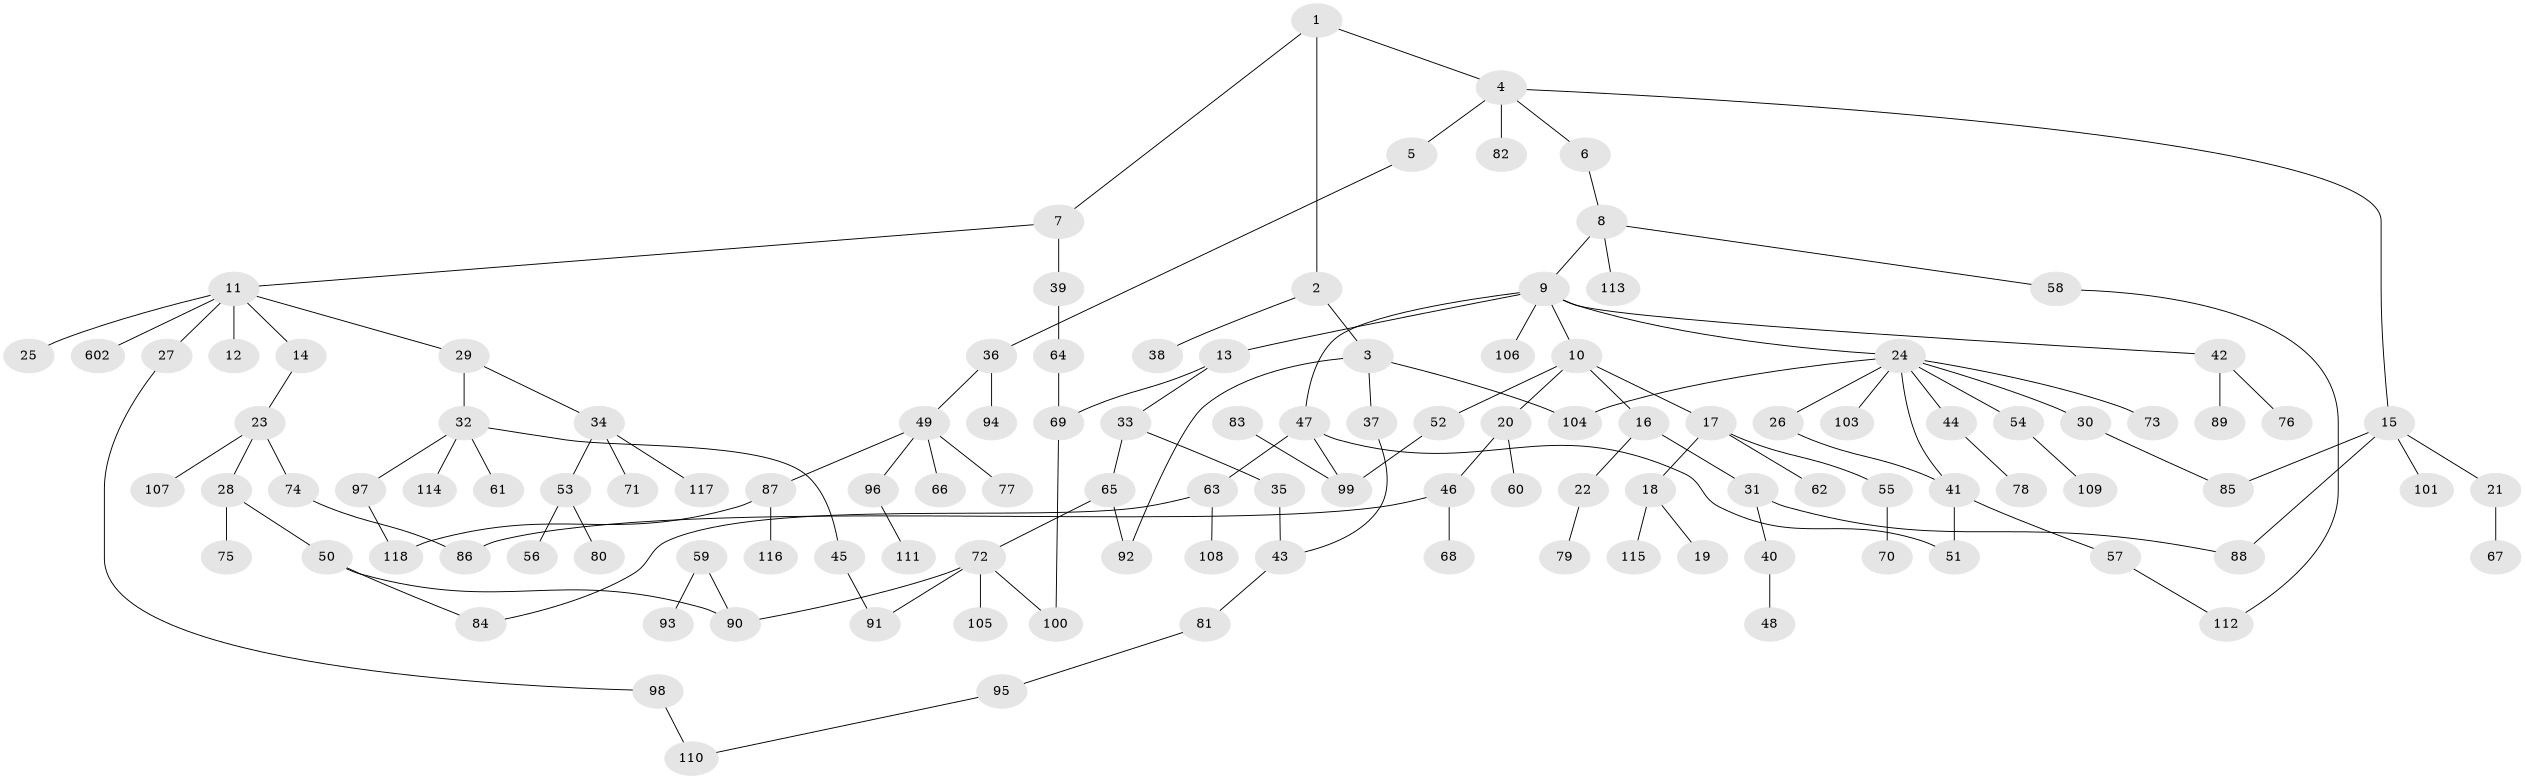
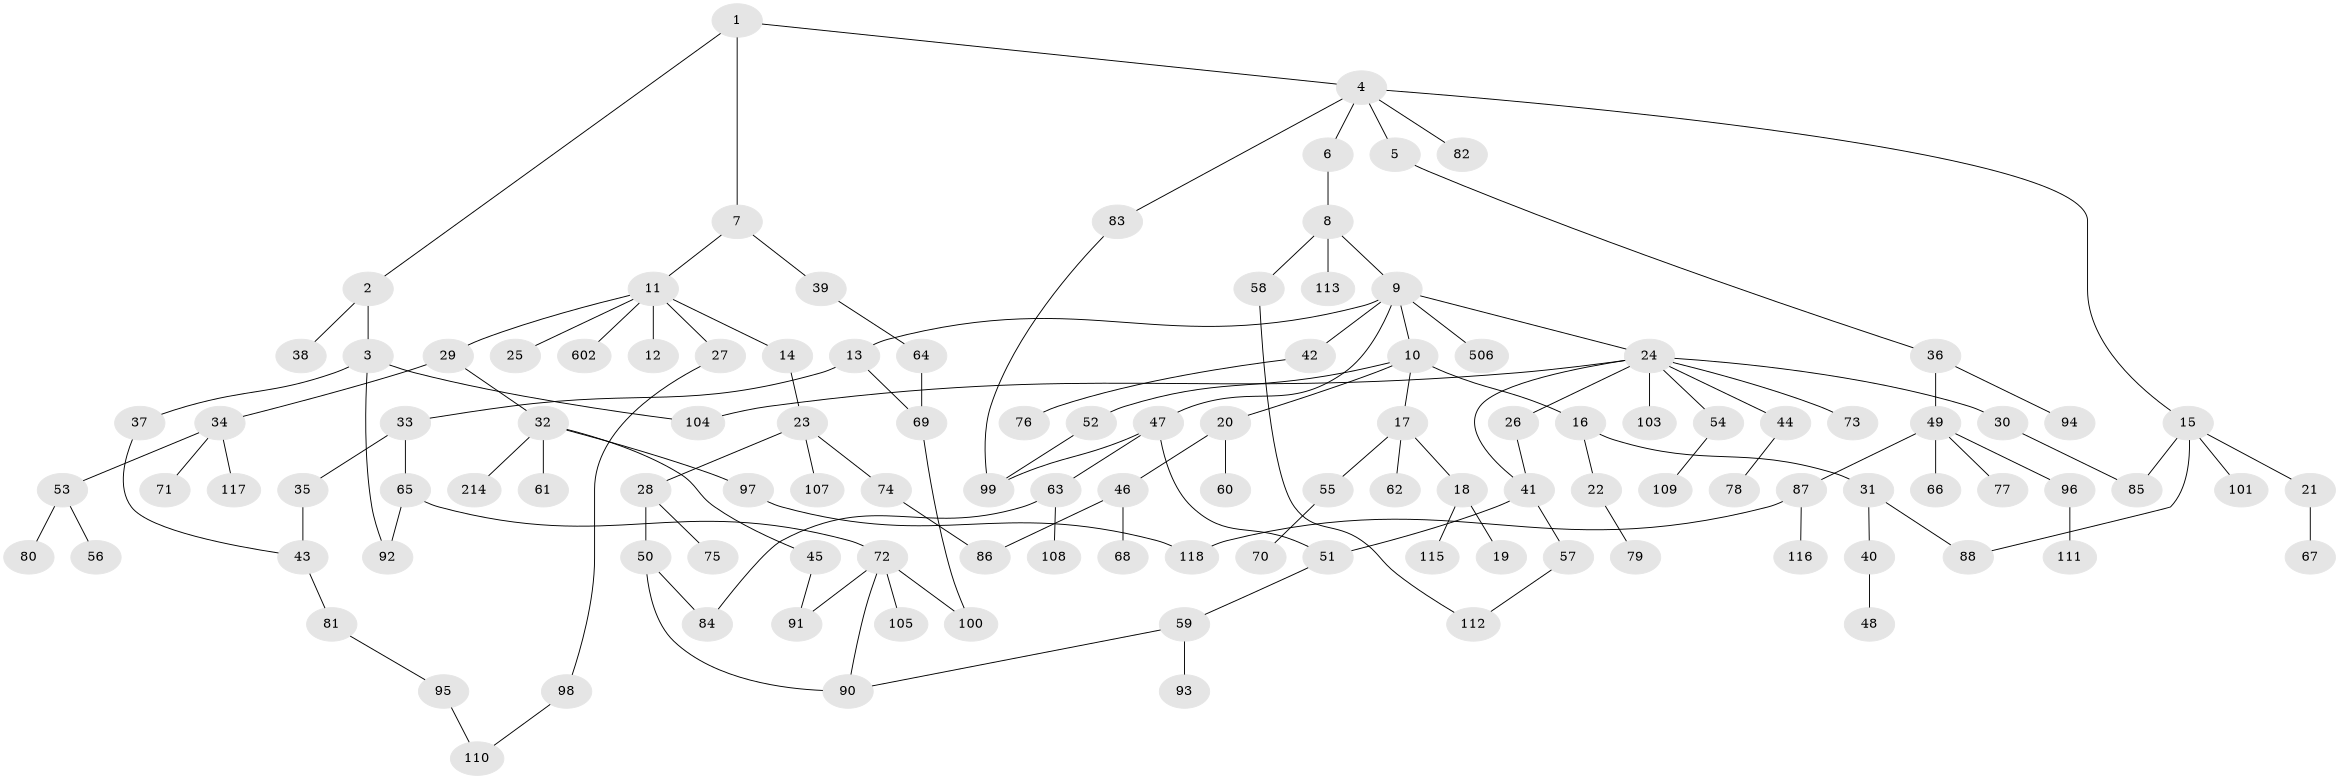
none -> (1239, 155)
(1508, 356) -> (1482, 356)
(2220, 423) -> none
(430, 490) -> (474, 490)
none -> (1257, 591)
